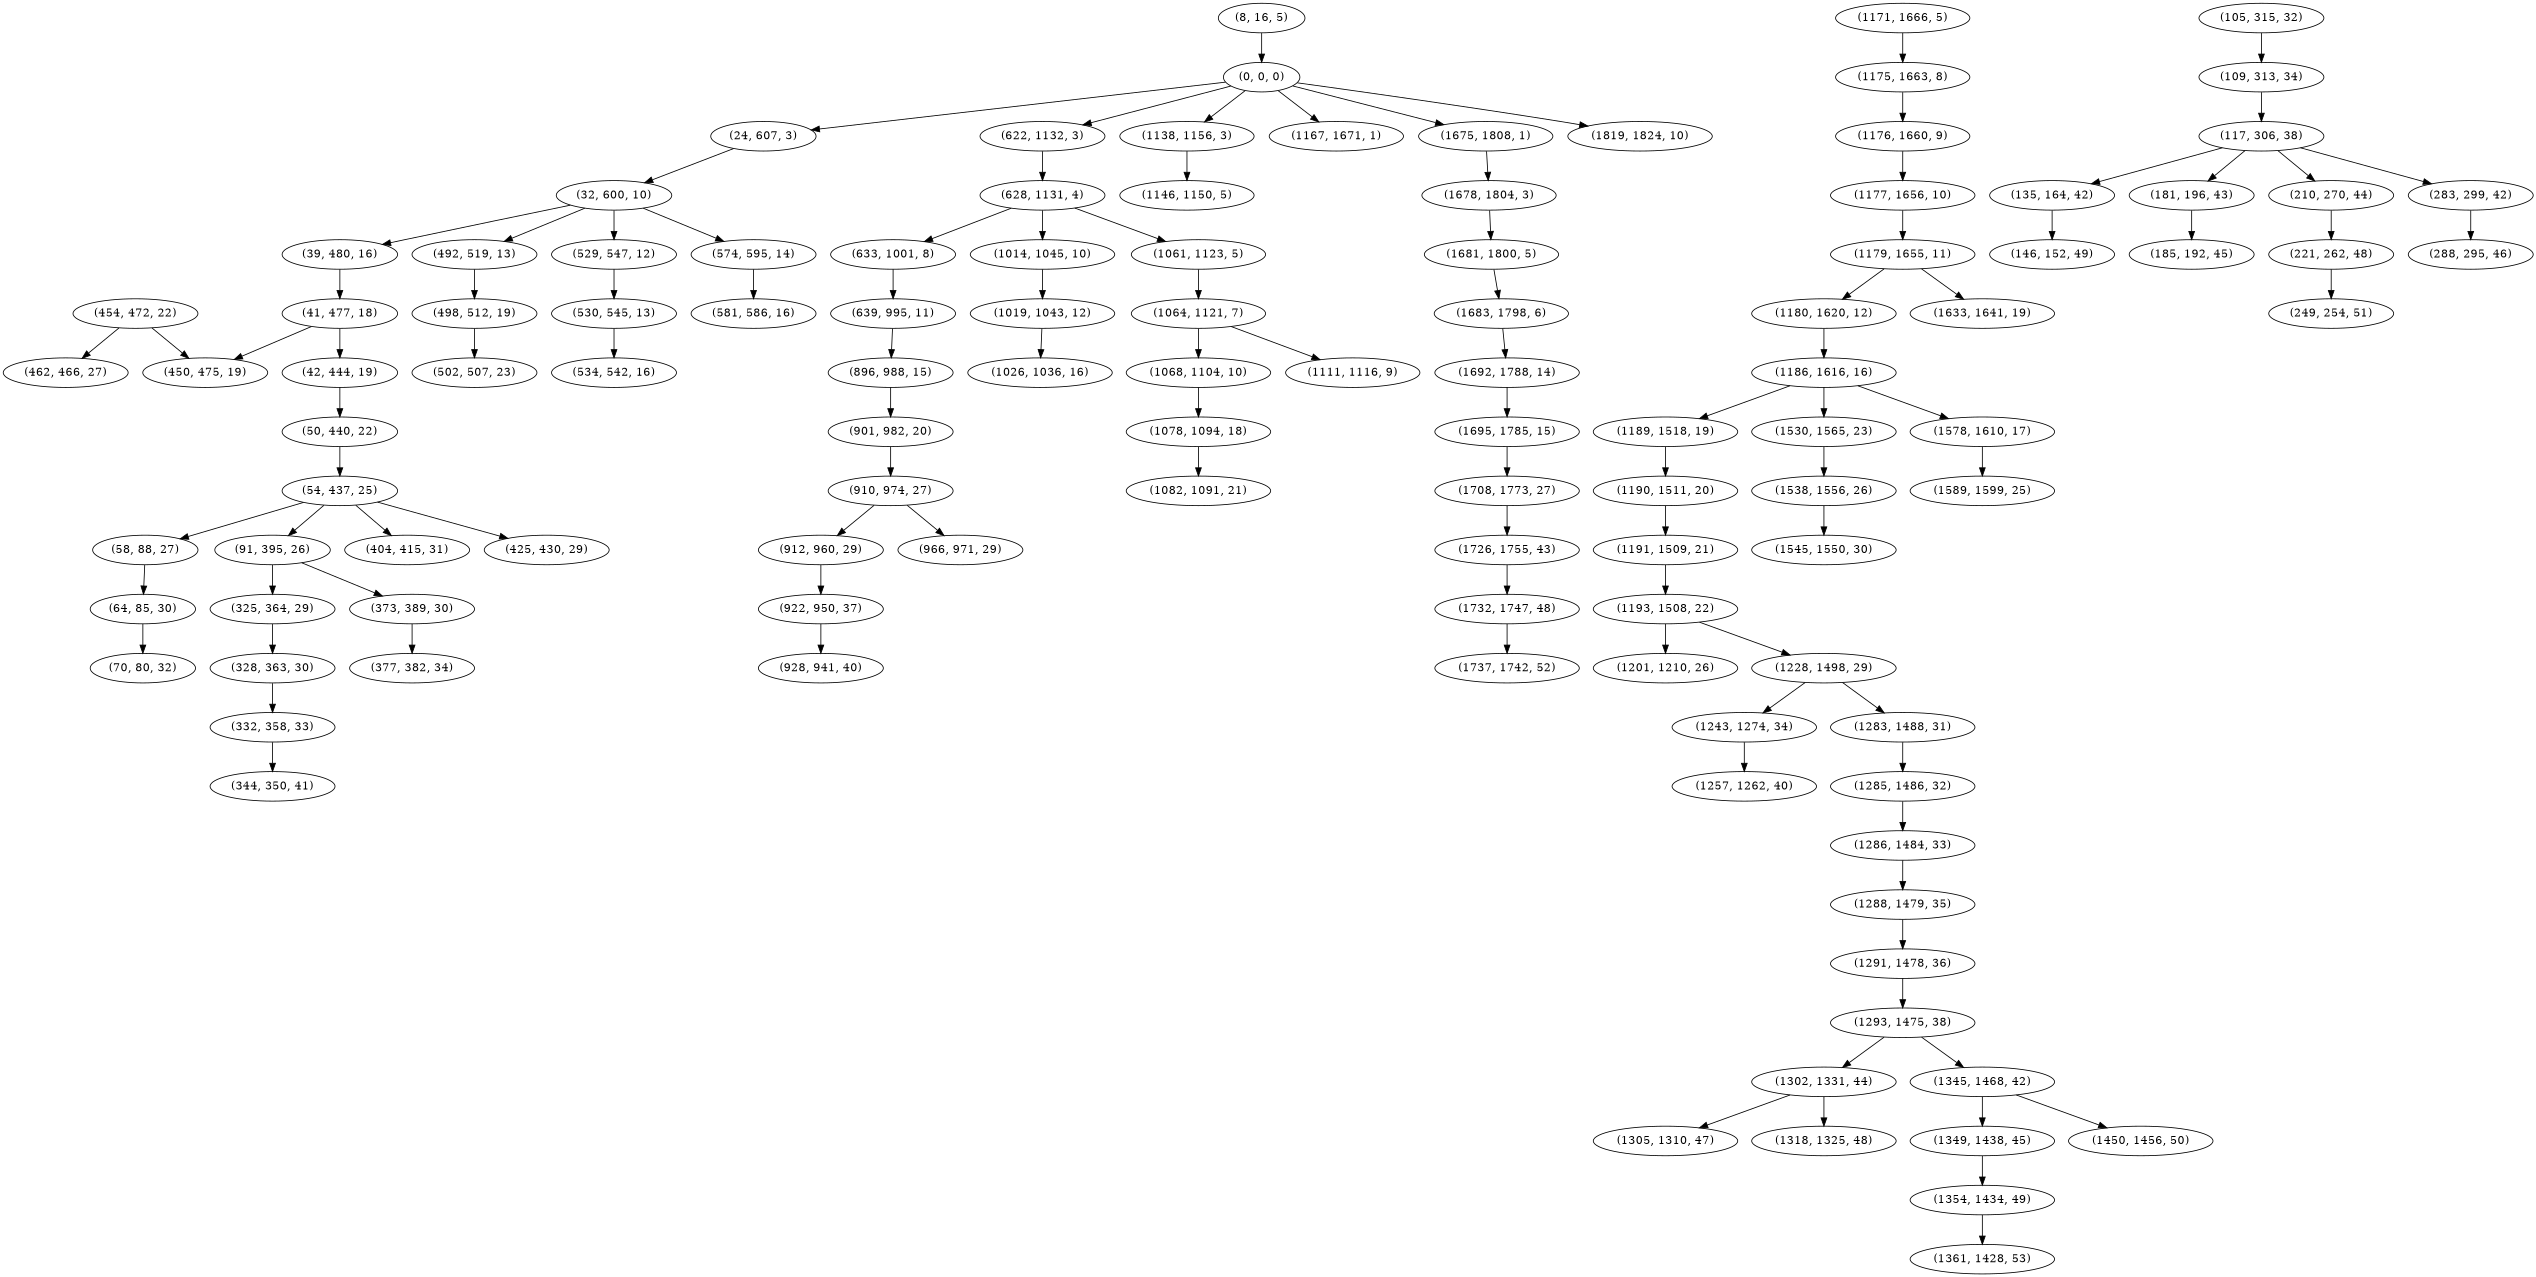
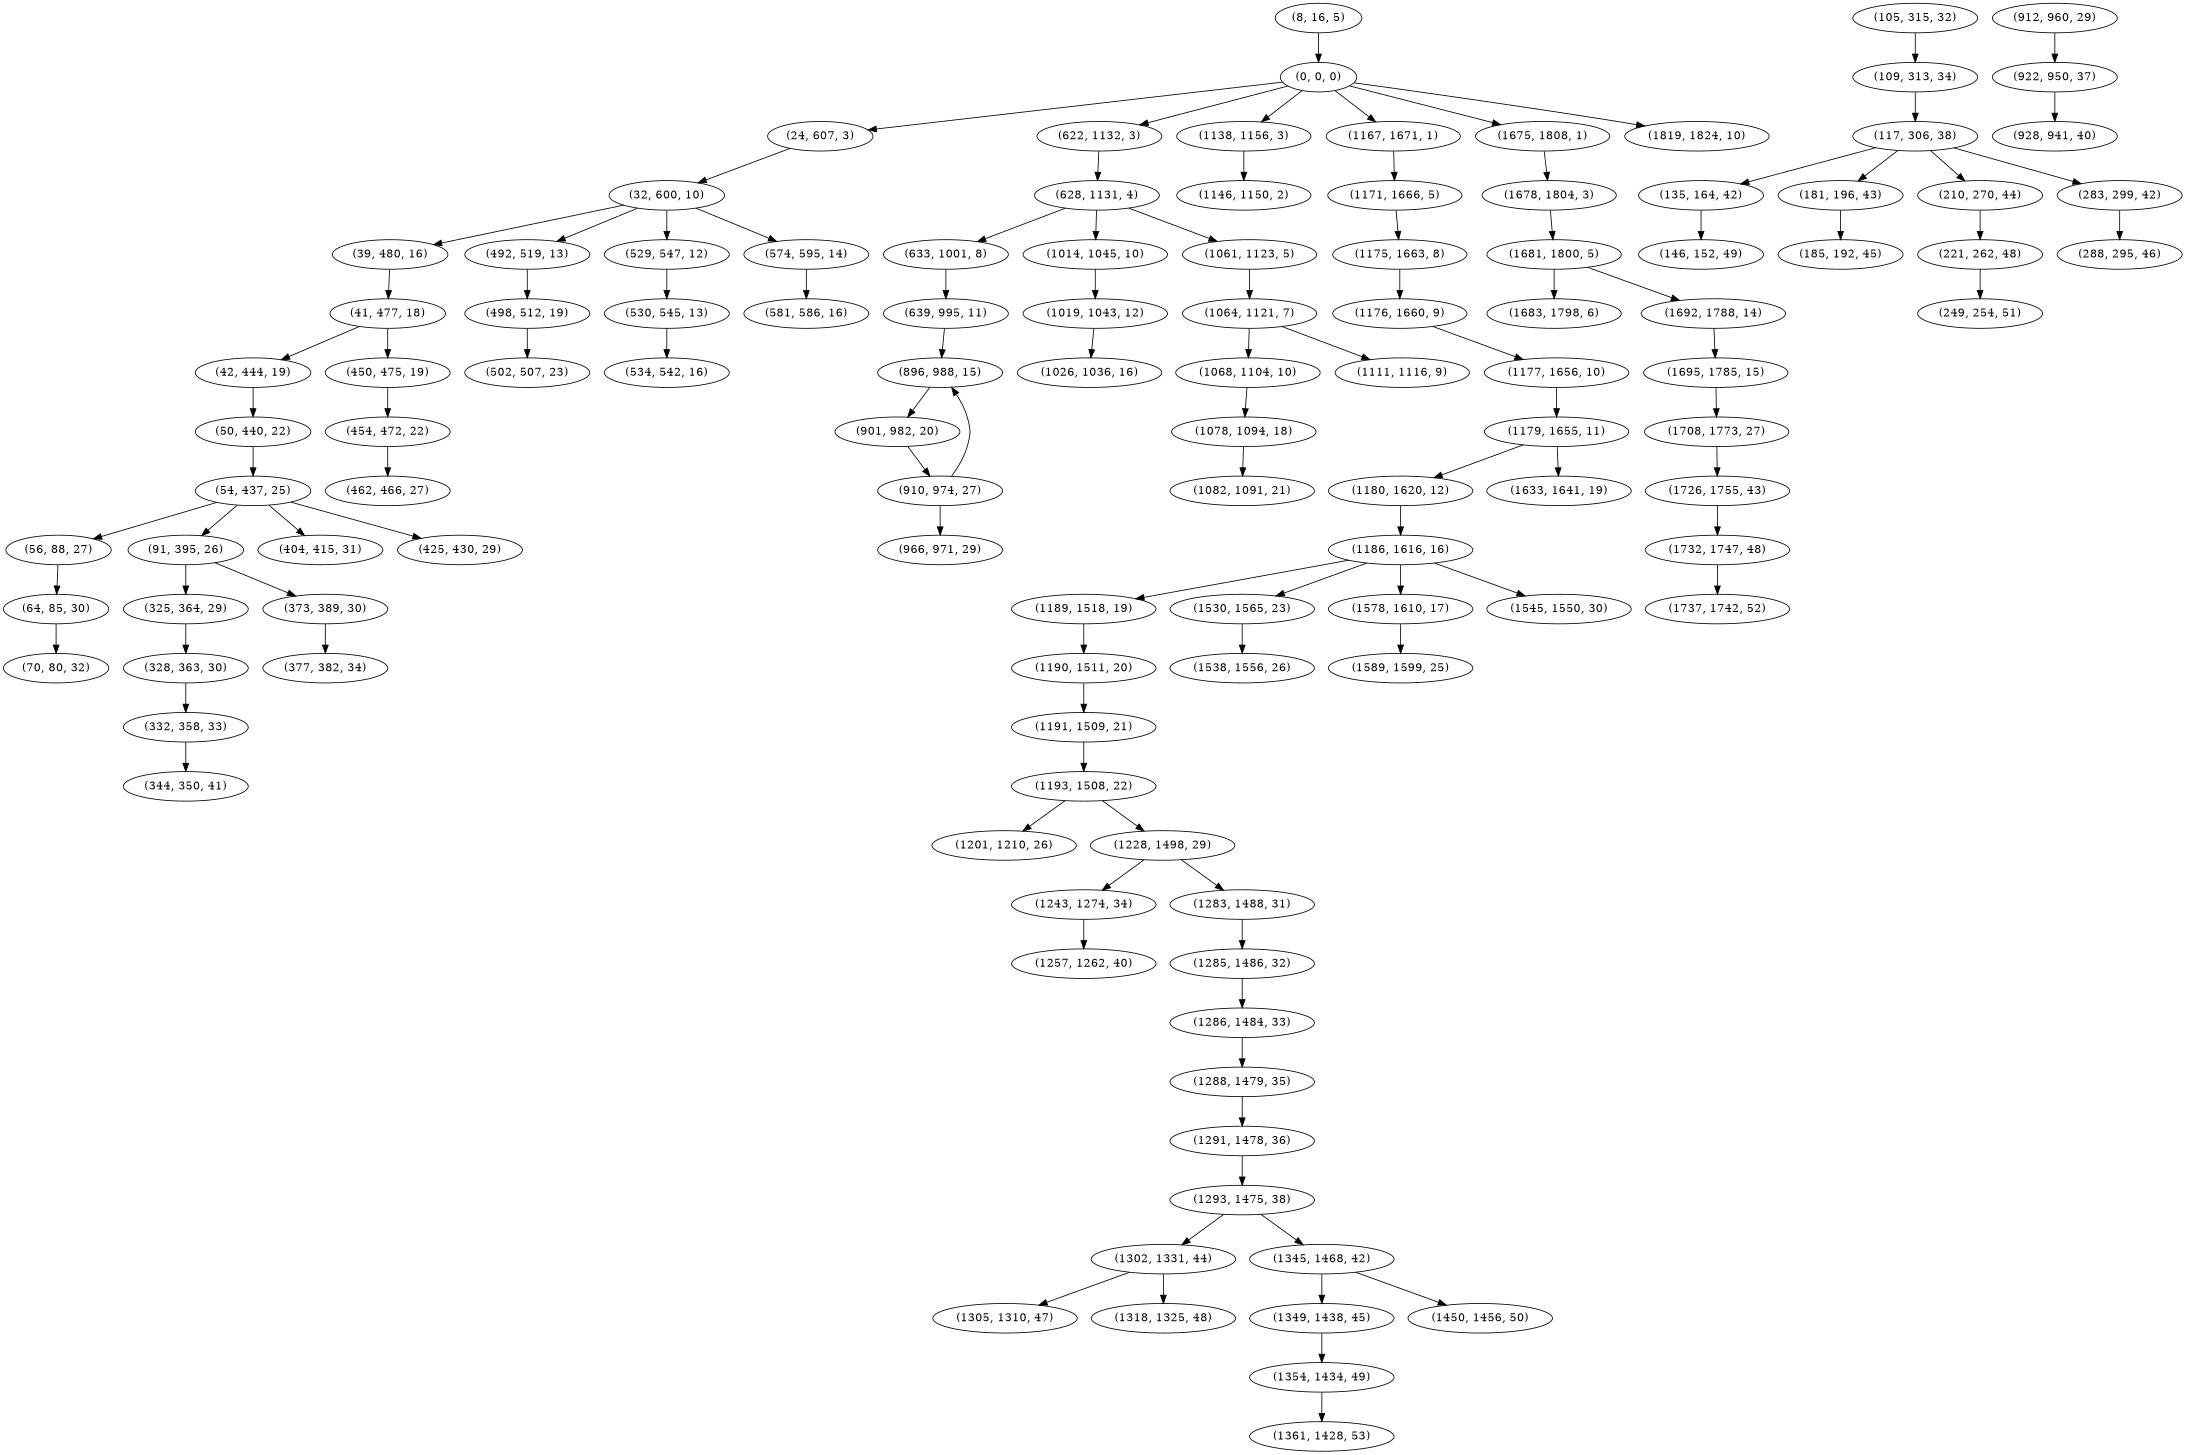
none -> (1394, 162)
(1187, 195) -> (1244, 195)
(1504, 339) -> (1630, 282)
(167, 340) -> (388, 398)
(1824, 516) -> (1476, 578)
(859, 518) -> (970, 436)
(145, 550) -> (59, 550)
